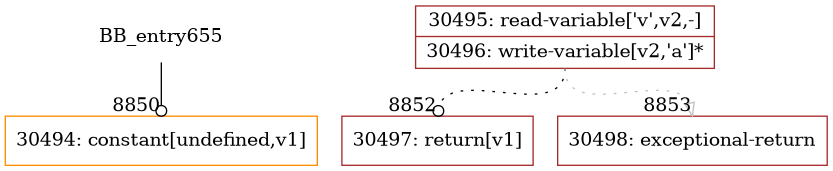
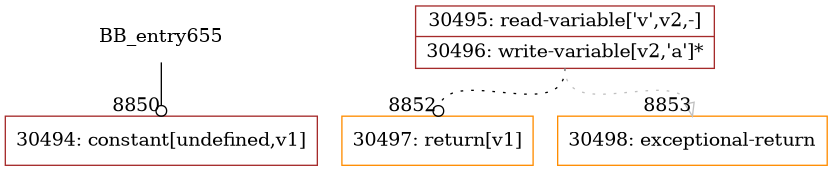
(161, 141) -> (161, 141)
(438, 141) -> (438, 141)
(692, 141) -> (692, 141)
